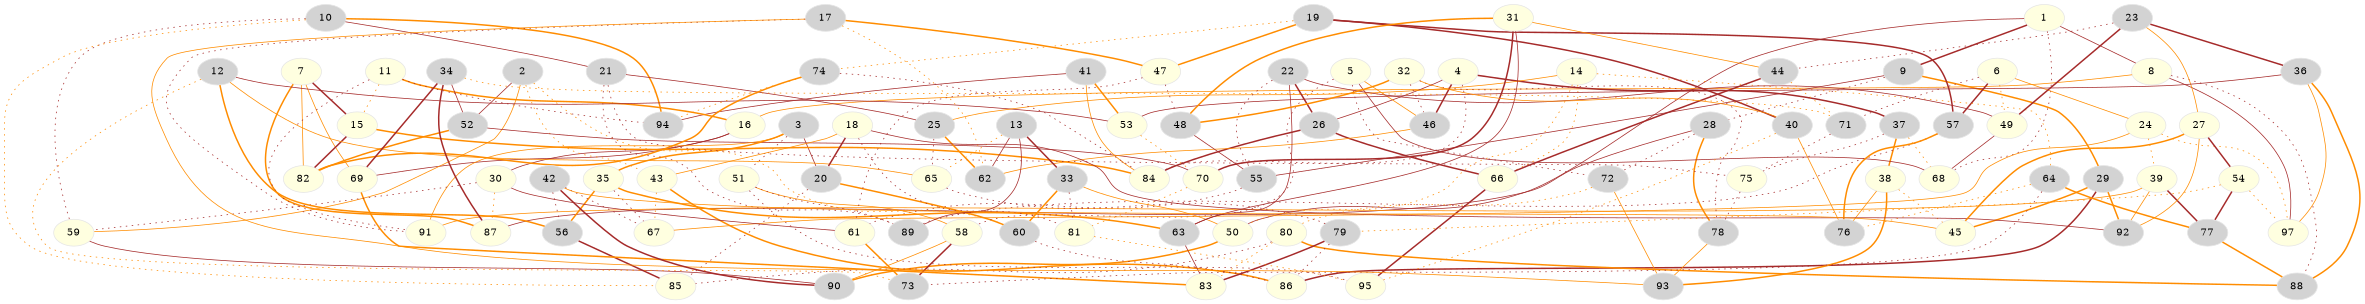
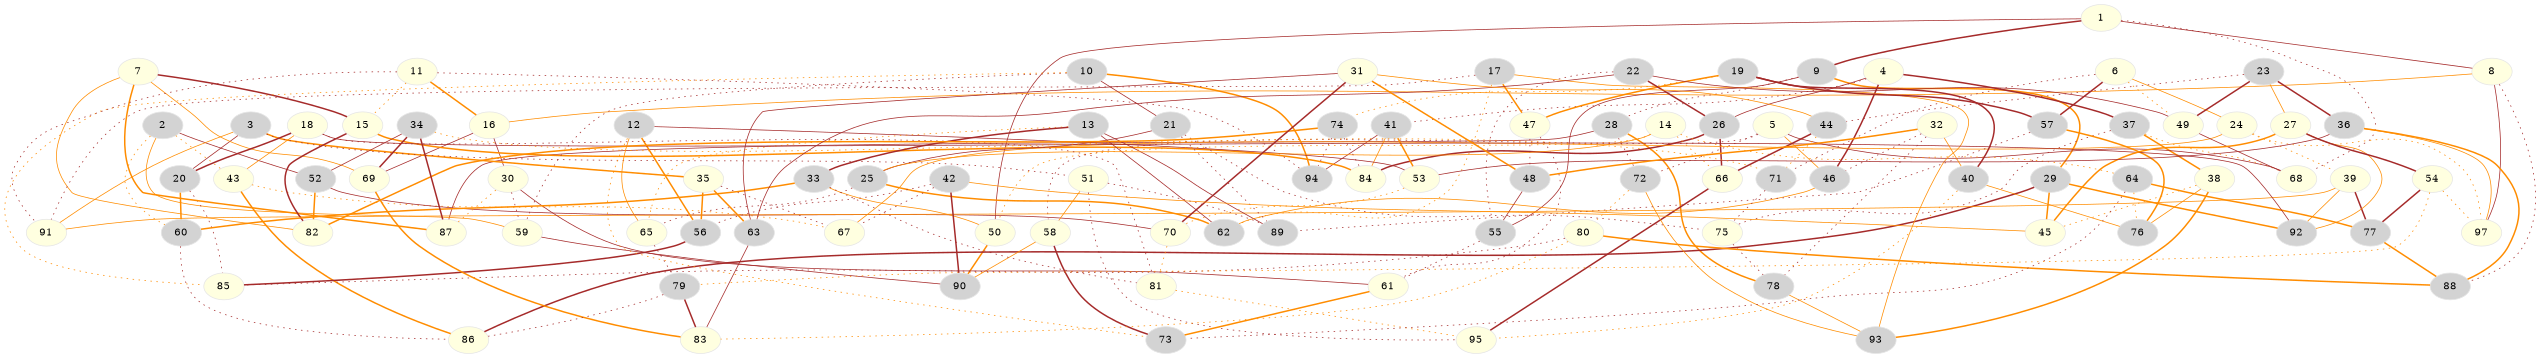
(710, 106) -> (1325, 152)
(1341, 163) -> (1639, 105)
